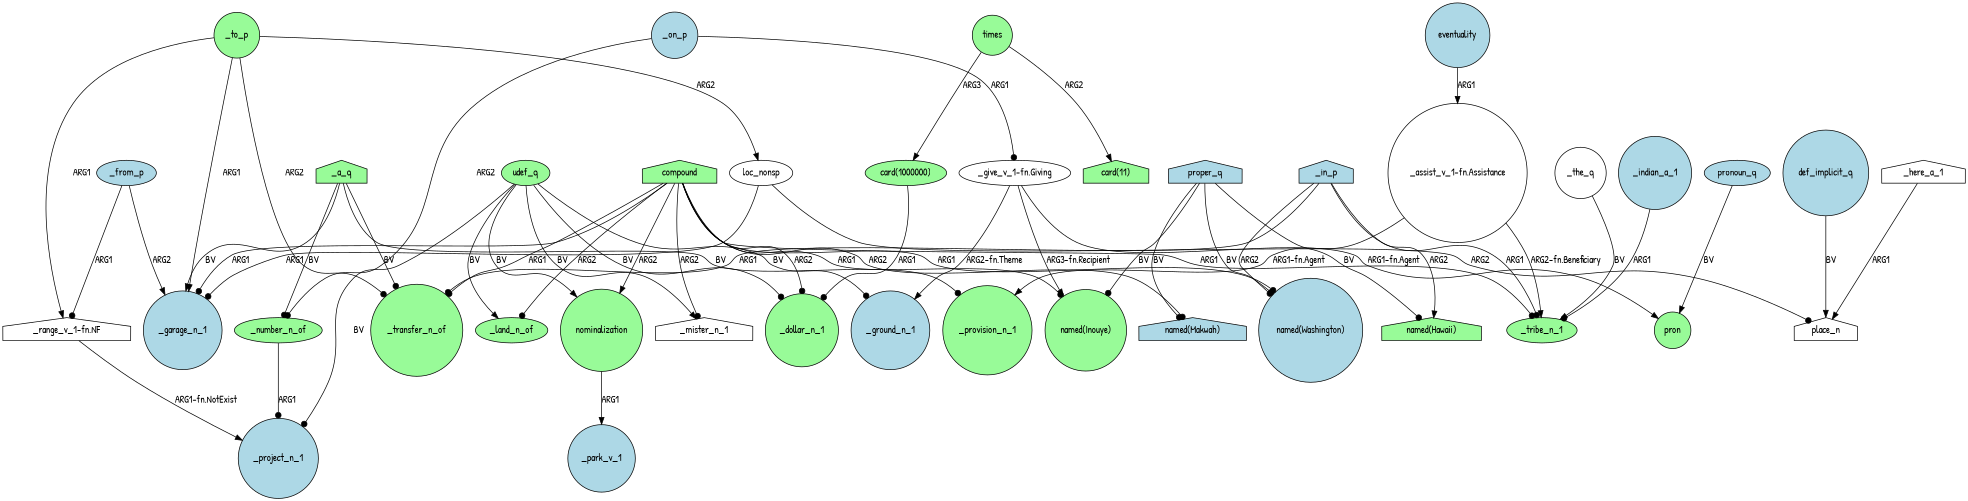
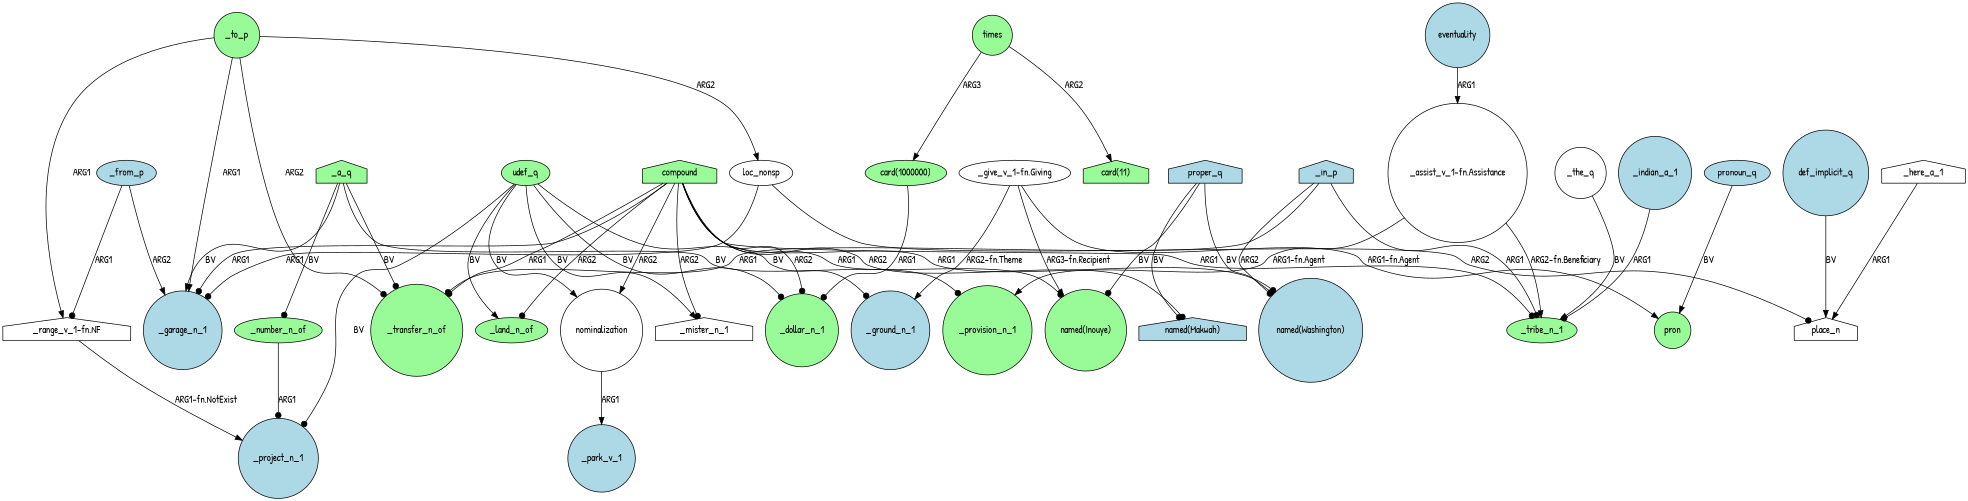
(675, 35) -> none
(602, 330) -> (602, 330)
(1432, 330) -> none
